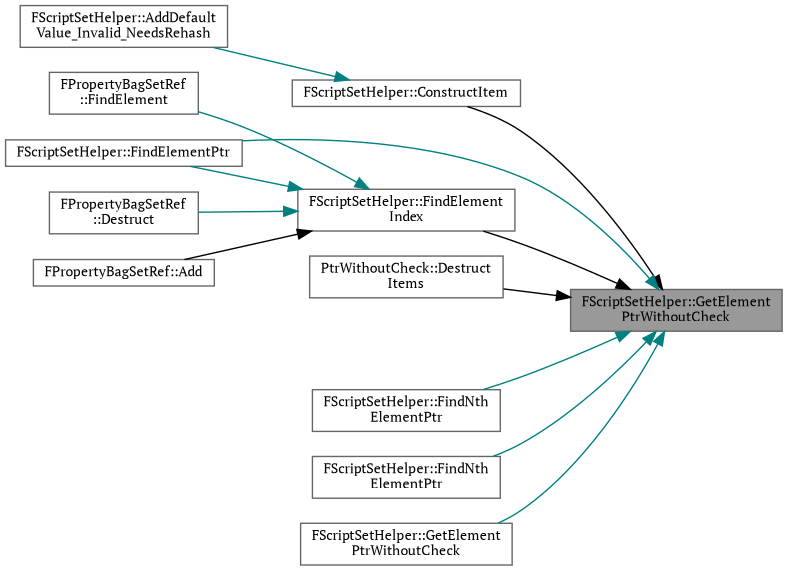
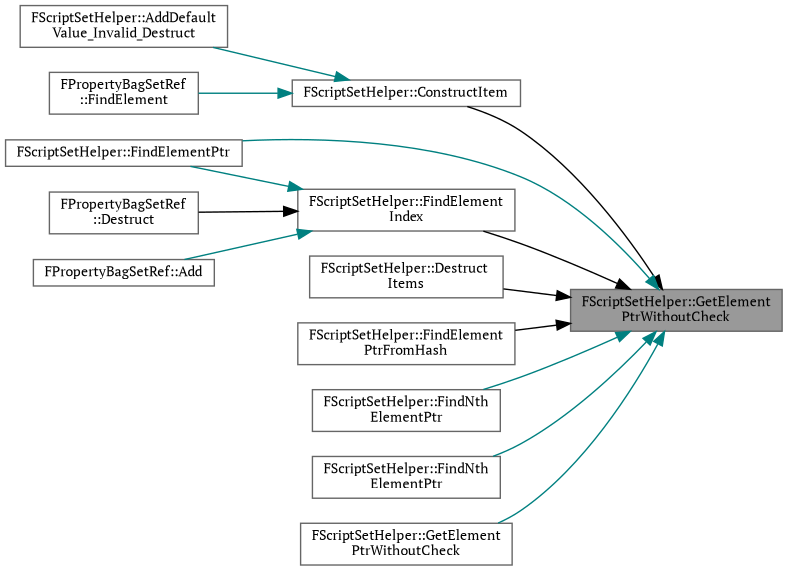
(124, 26) -> (124, 26)
(291, 148) -> (238, 93)
(241, 212) -> (241, 212)
(241, 247) -> (241, 247)
(406, 277) -> (406, 277)
none -> (406, 344)
